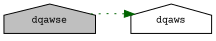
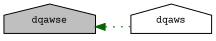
(107, 14) -> (118, 27)
